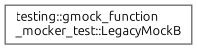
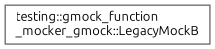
(98, 25) -> (108, 25)
